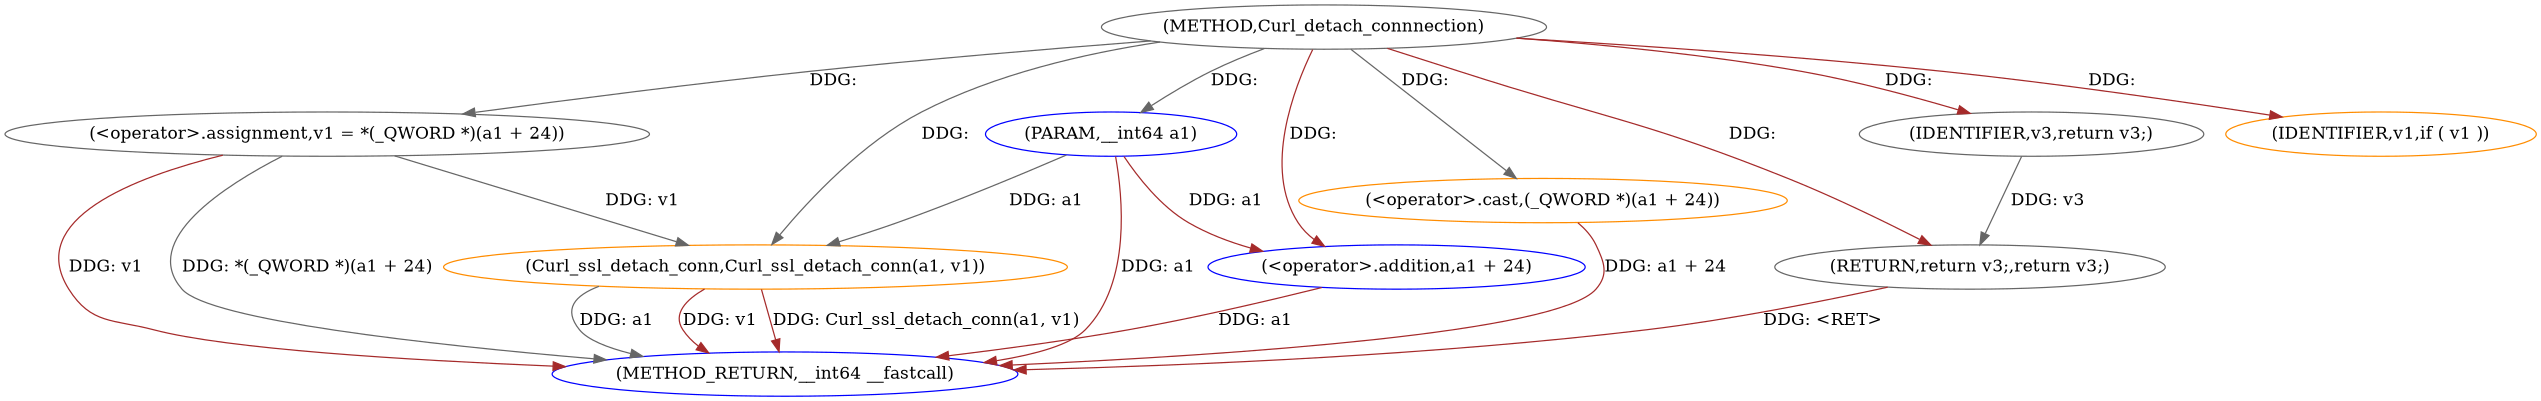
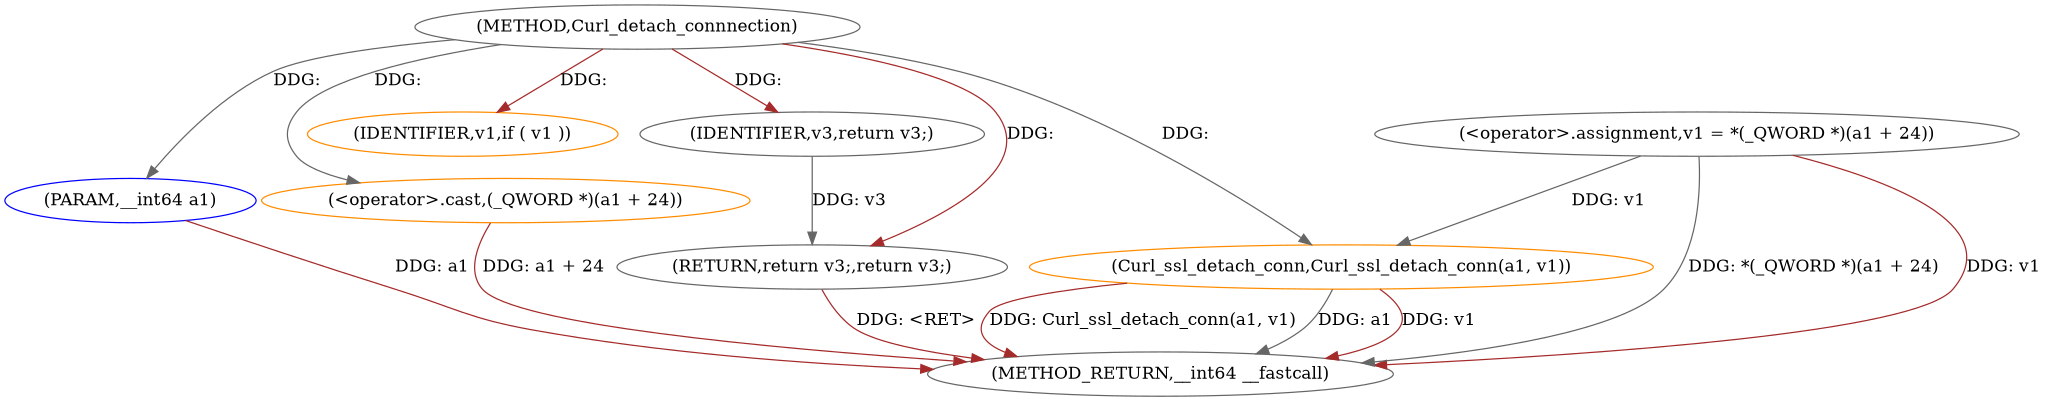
(812, 71) -> none
(954, 201) -> none
(1397, 267) -> none
(785, 374) -> (1160, 374)
